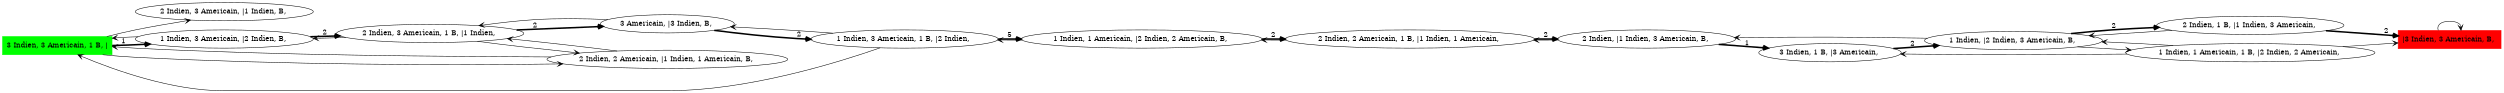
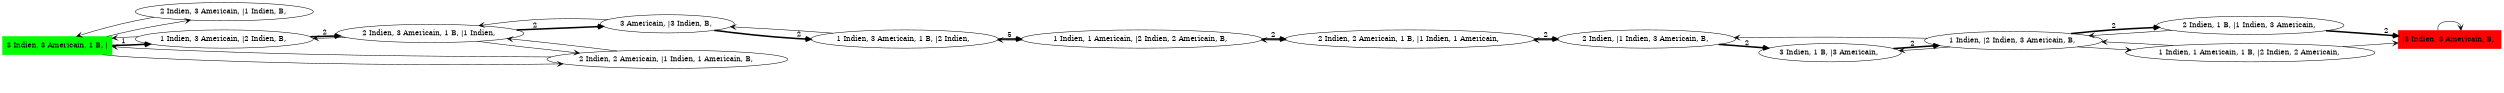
(1747, 43) -> (1747, 43)
(2016, 55) -> (1936, 48)
(481, 91) -> (117, 25)
